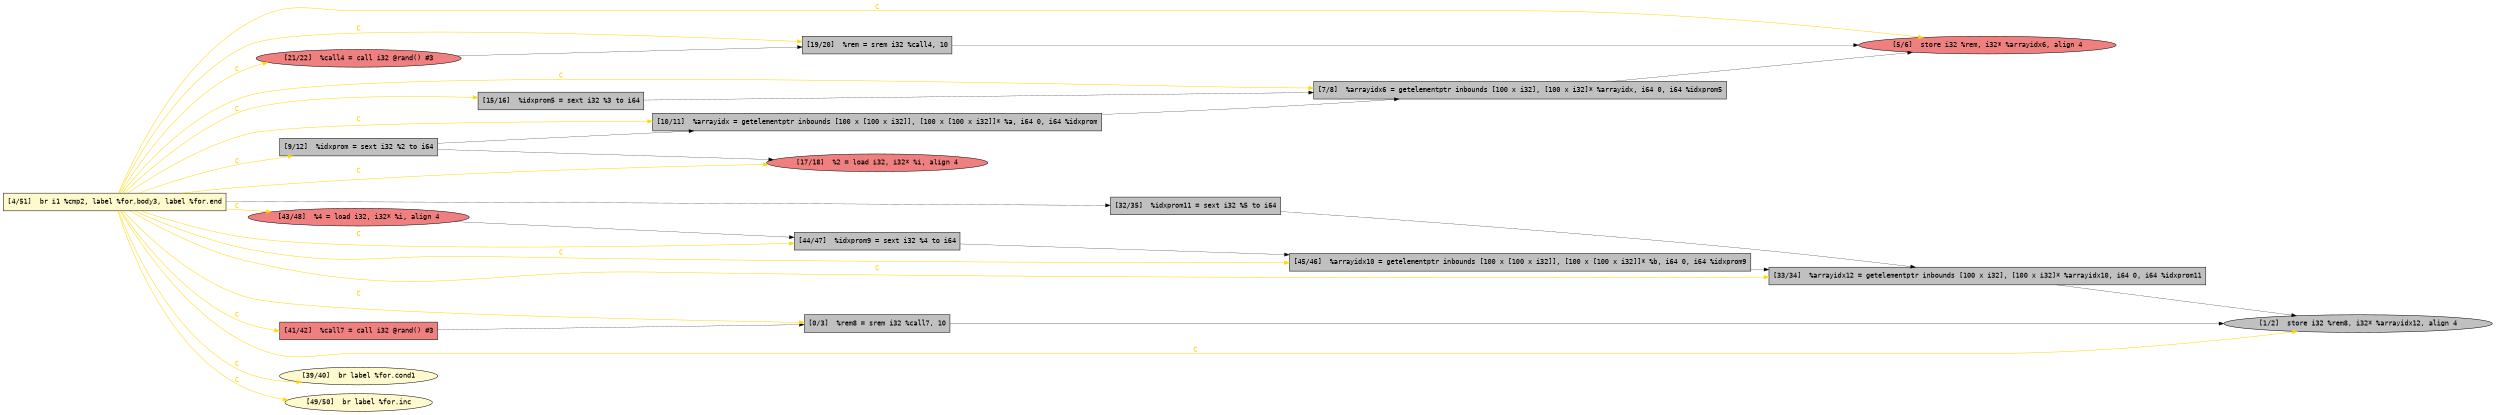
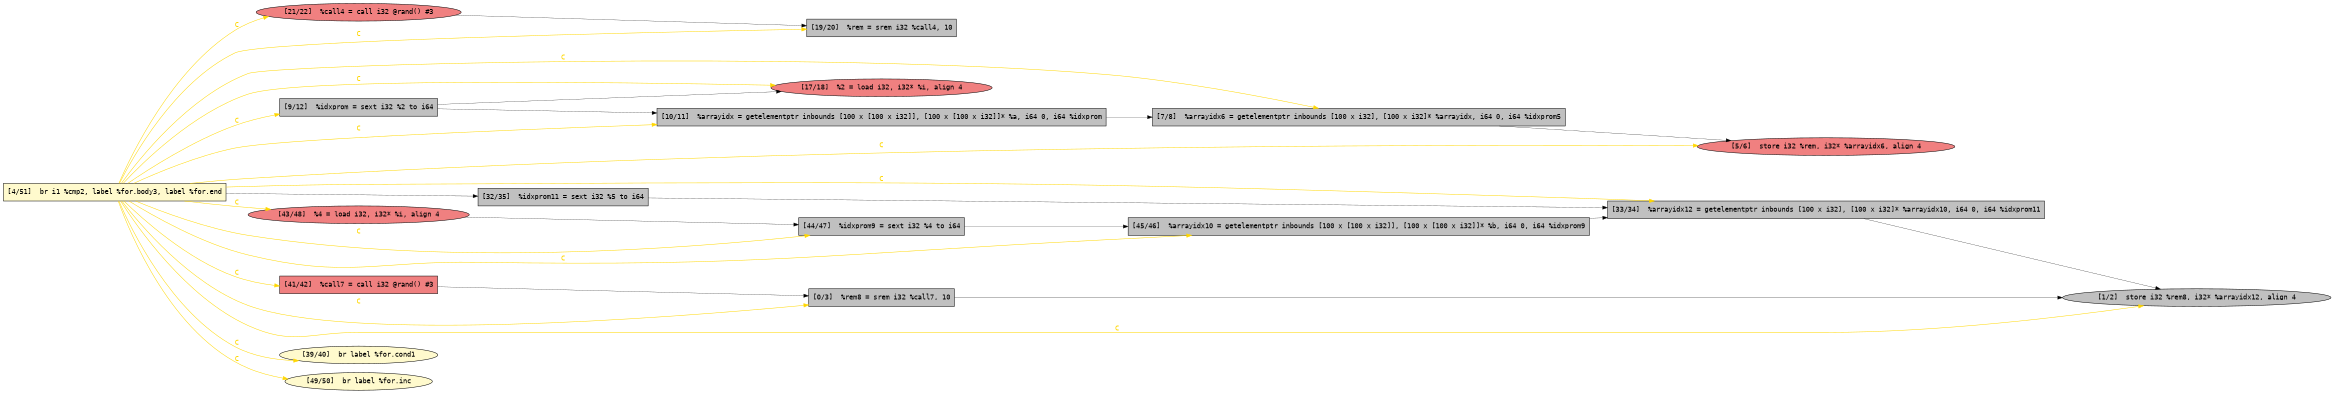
(1403, 45) -> none
(561, 101) -> none
